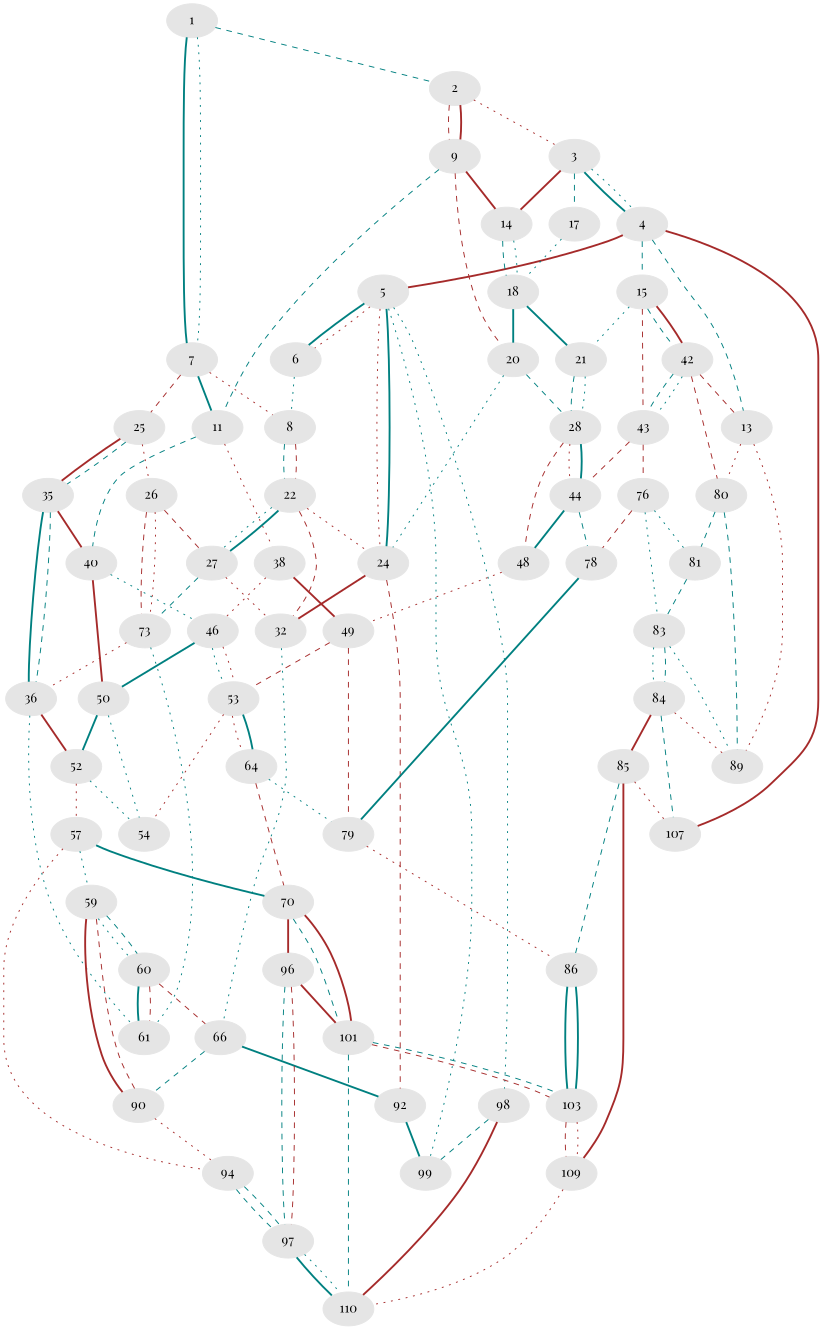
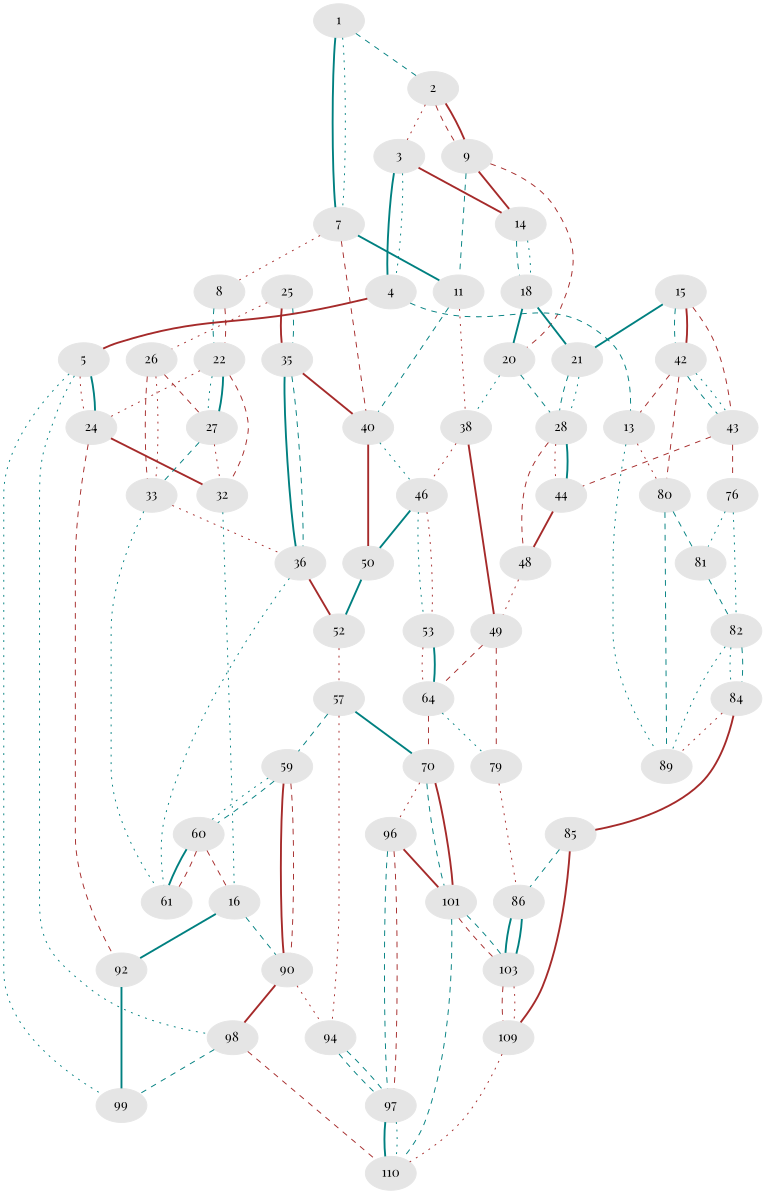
(574, 224) -> none
(642, 258) -> none
(612, 326) -> (629, 326)
(296, 360) -> none
(166, 394) -> (354, 326)
(448, 461) -> (488, 394)
(549, 529) -> (543, 529)
(591, 563) -> none
(783, 599) -> (613, 602)
(145, 631) -> (152, 495)
(659, 631) -> (736, 631)
(291, 665) -> (462, 665)
(144, 834) -> none
(675, 834) -> none
(84, 868) -> (313, 733)
(288, 936) -> (410, 800)
none -> (260, 1004)
(220, 1038) -> (234, 902)
(440, 1216) -> (312, 1105)
